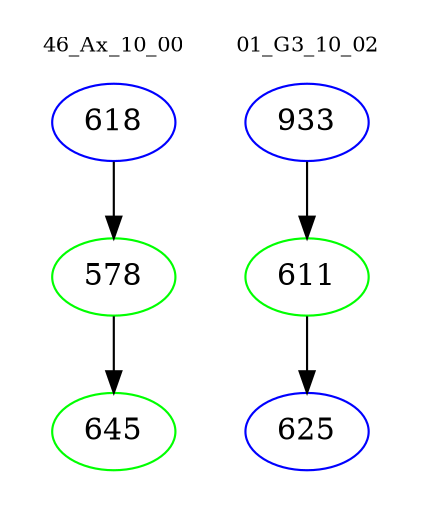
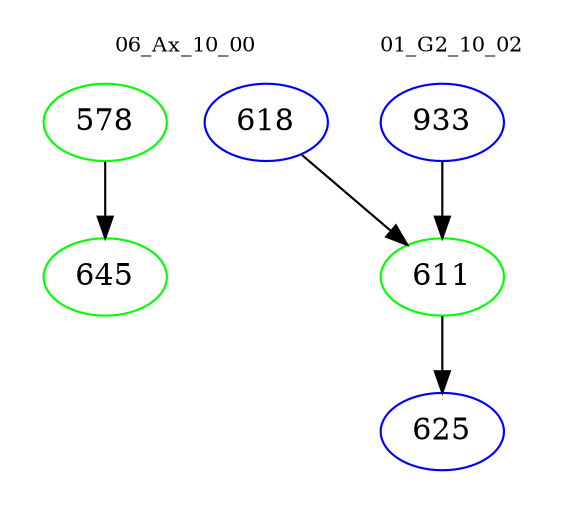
(114, 46) -> (186, 46)
(308, 46) -> (452, 46)
(114, 189) -> (331, 180)
